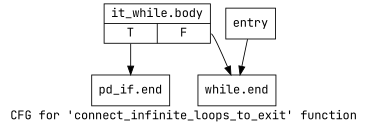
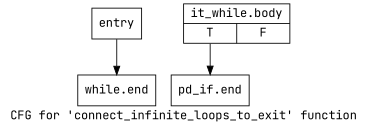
(220, 50) -> none
